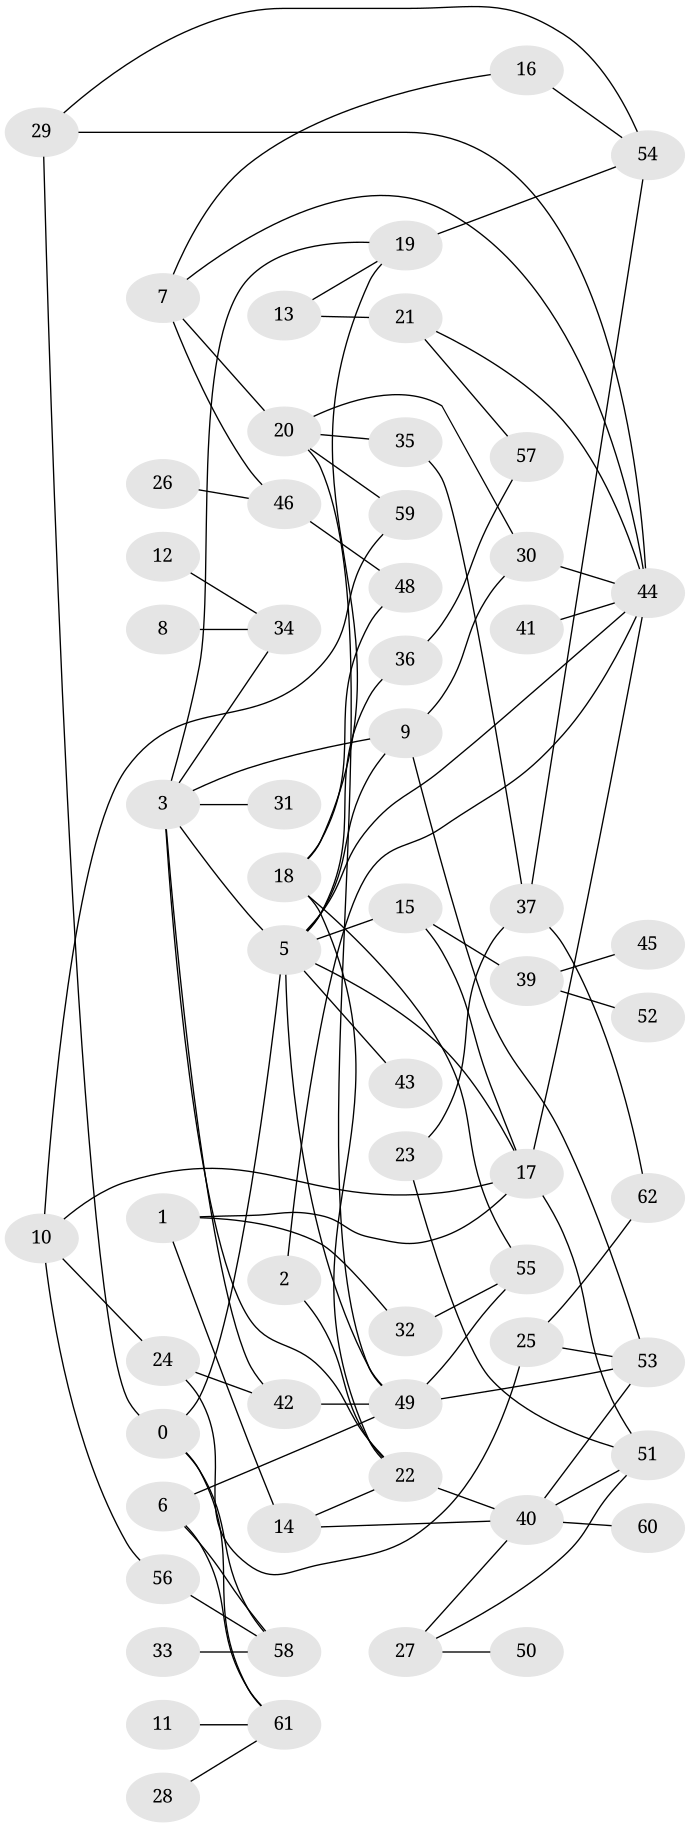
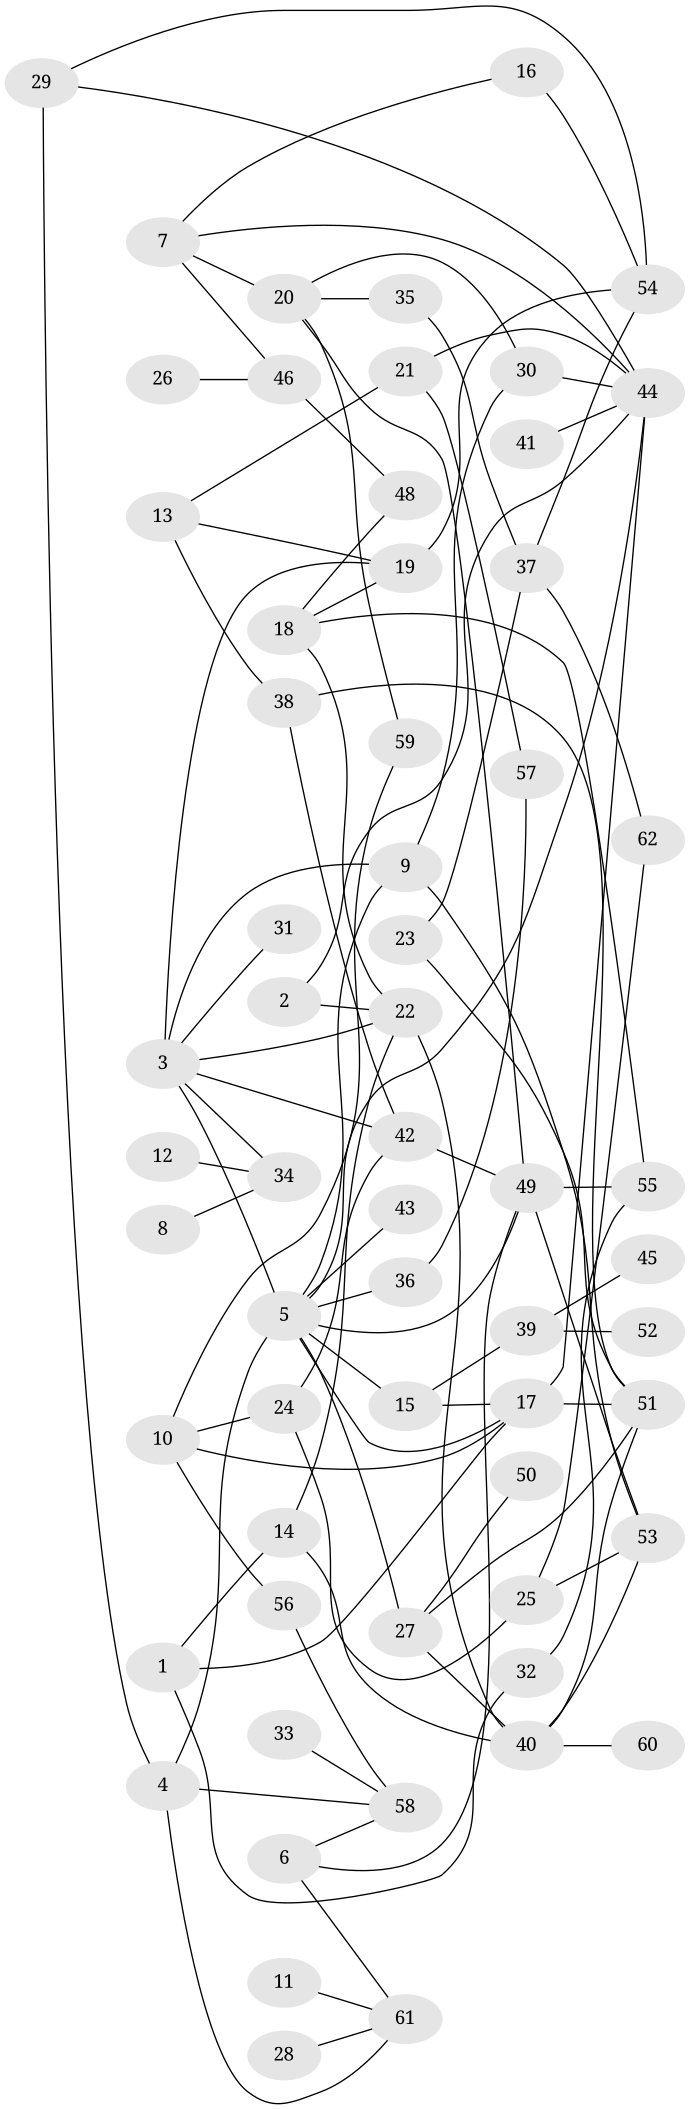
none -> (284, 703)
(163, 1434) -> (163, 1786)
none -> (354, 1456)
